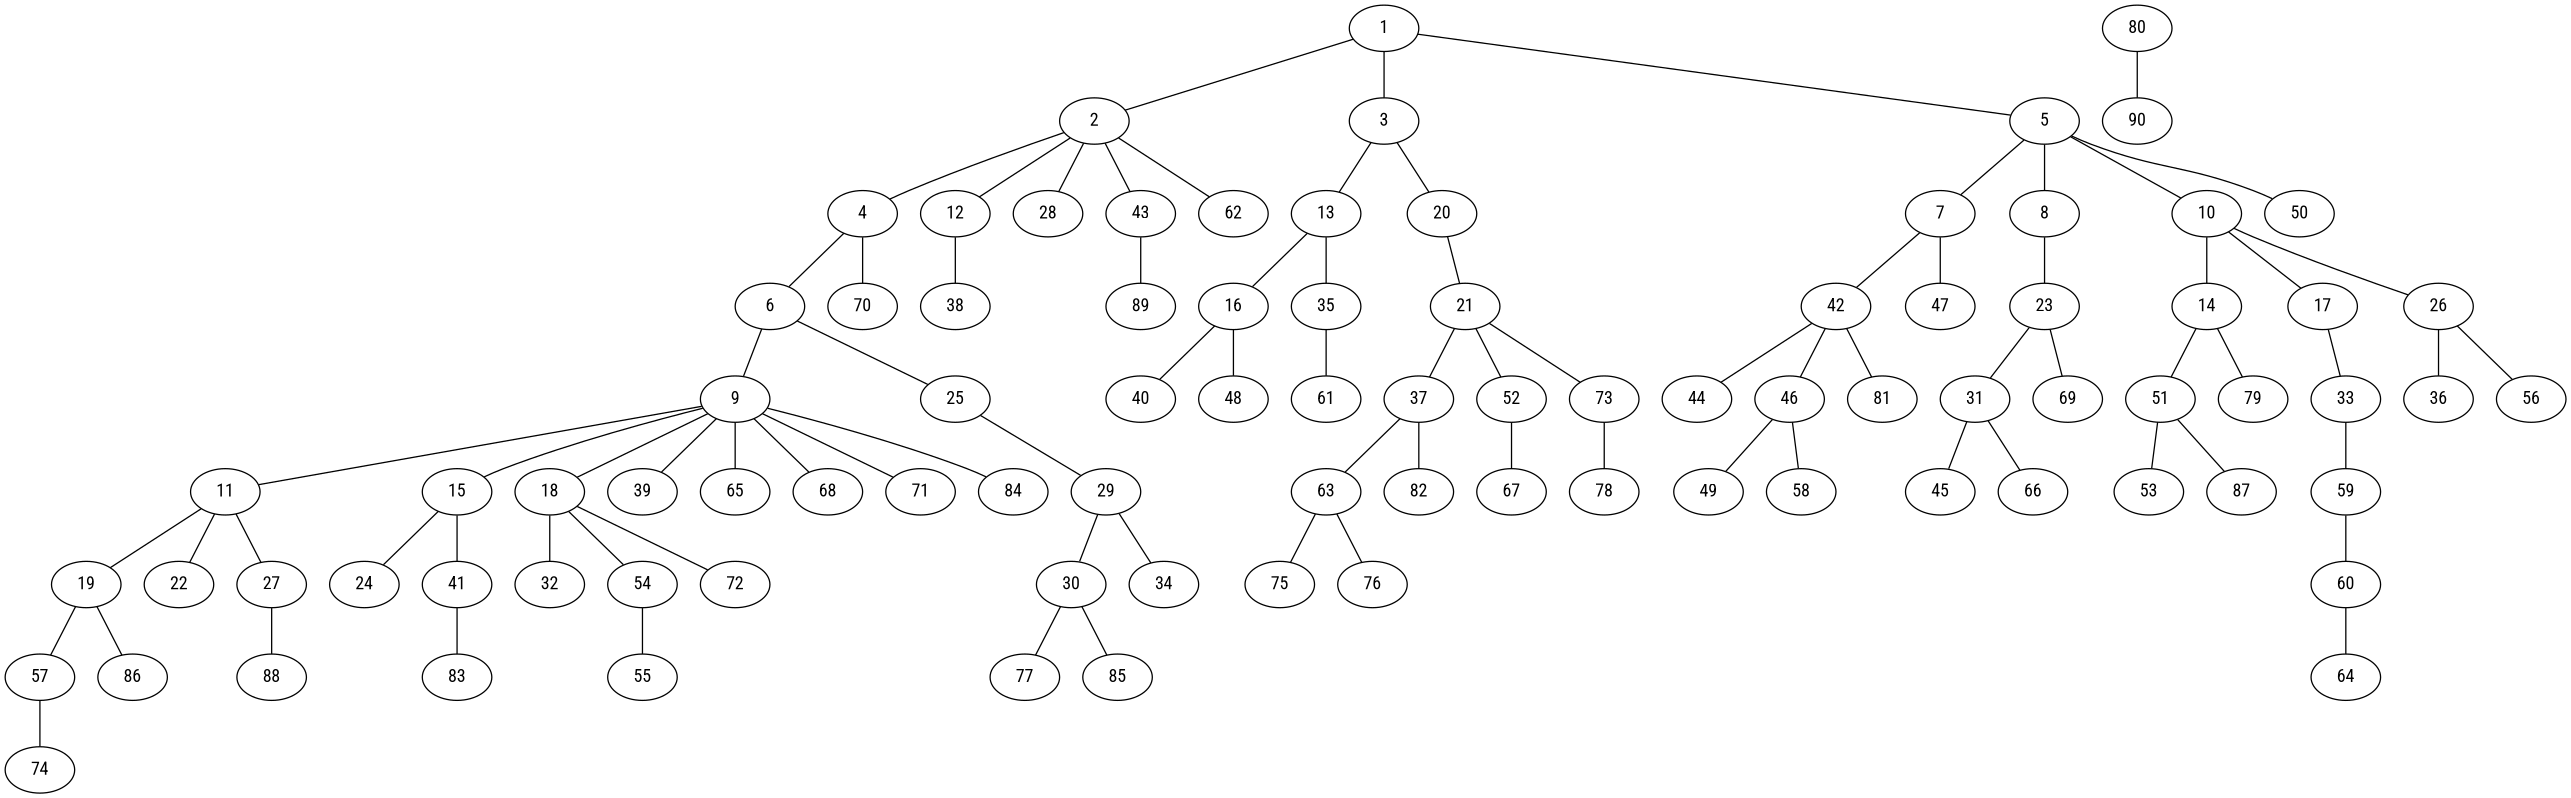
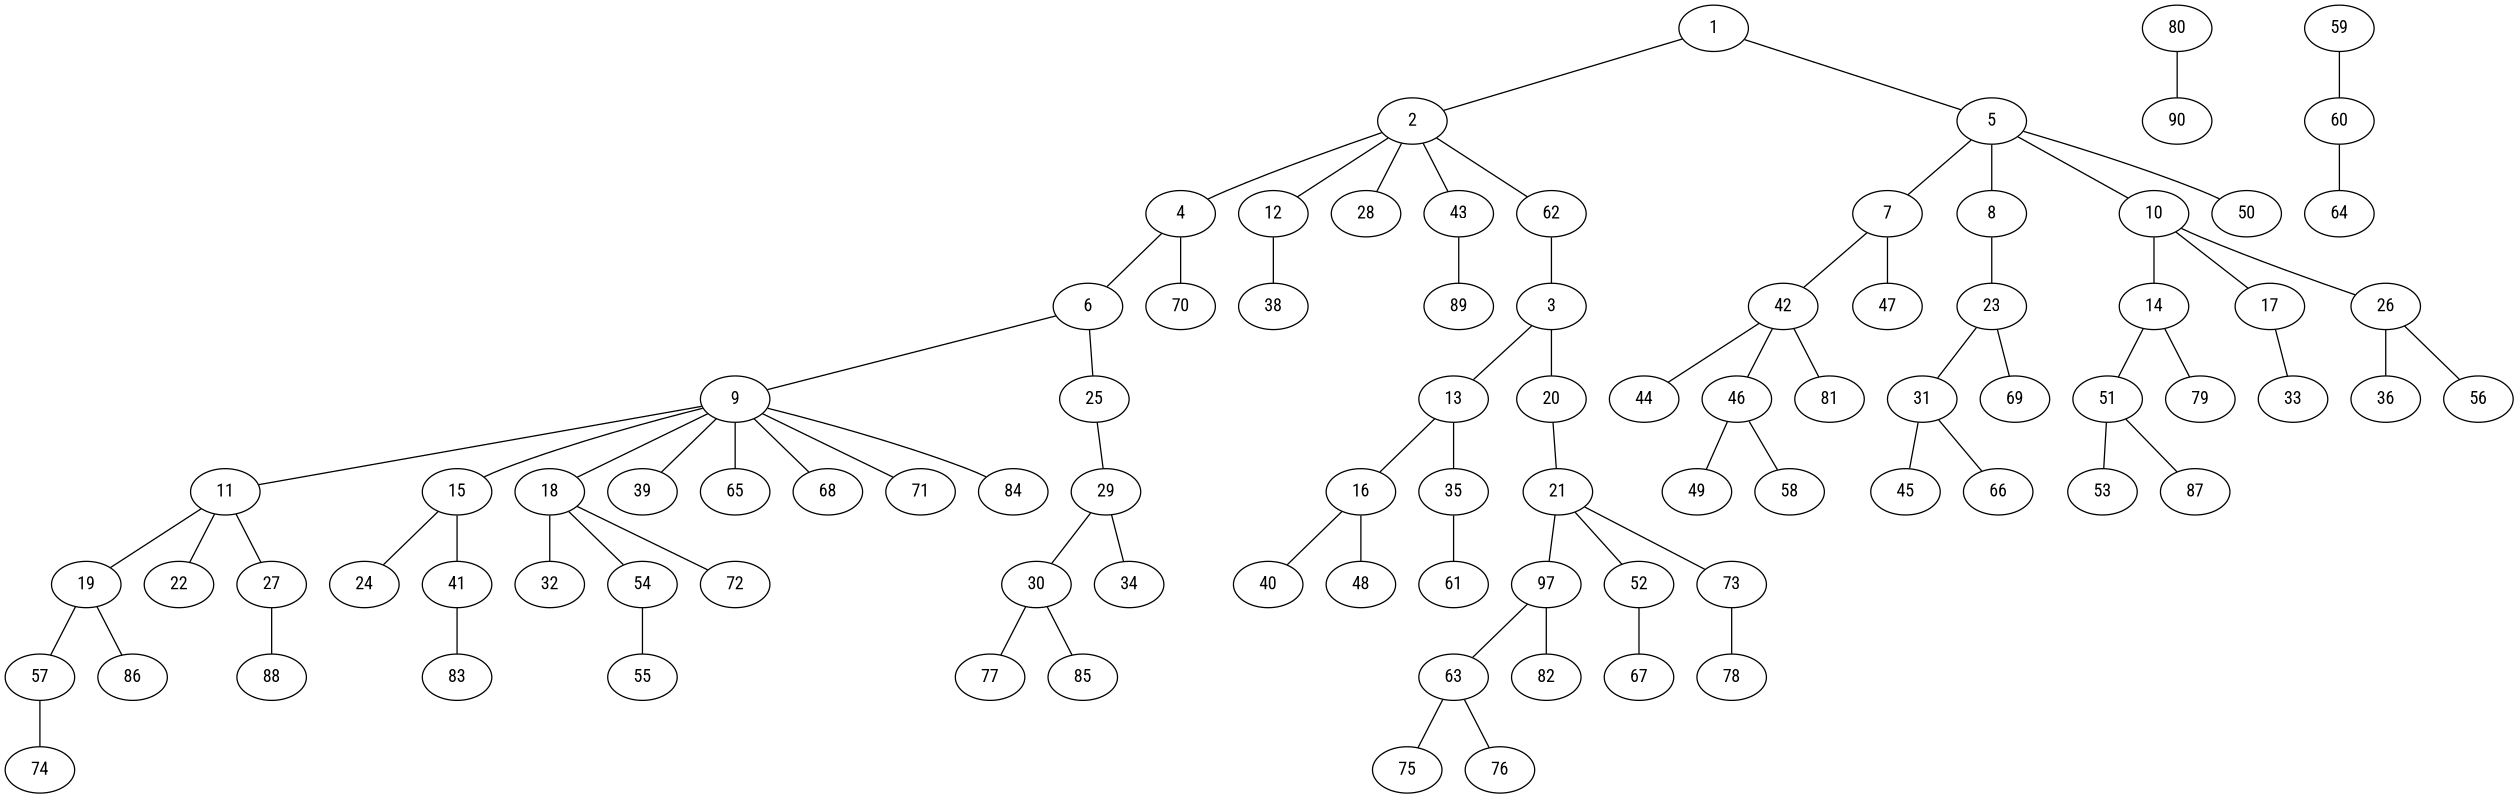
(1384, 75) -> (1551, 260)
(1419, 399) -> (1546, 585)
(2346, 446) -> none
